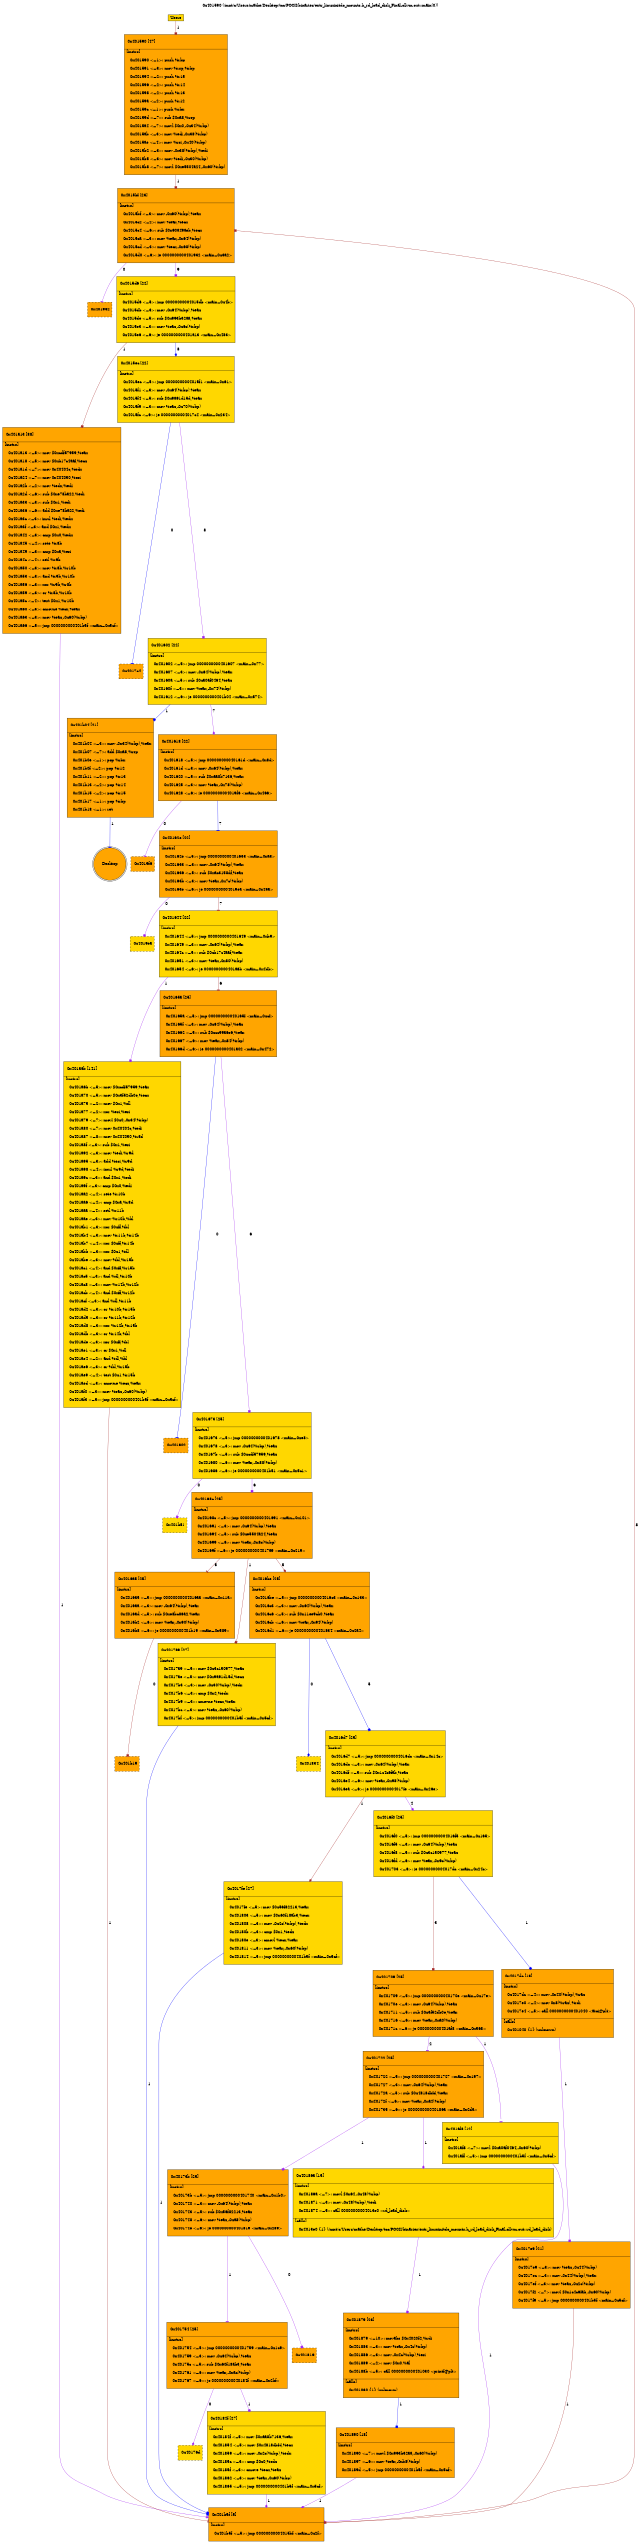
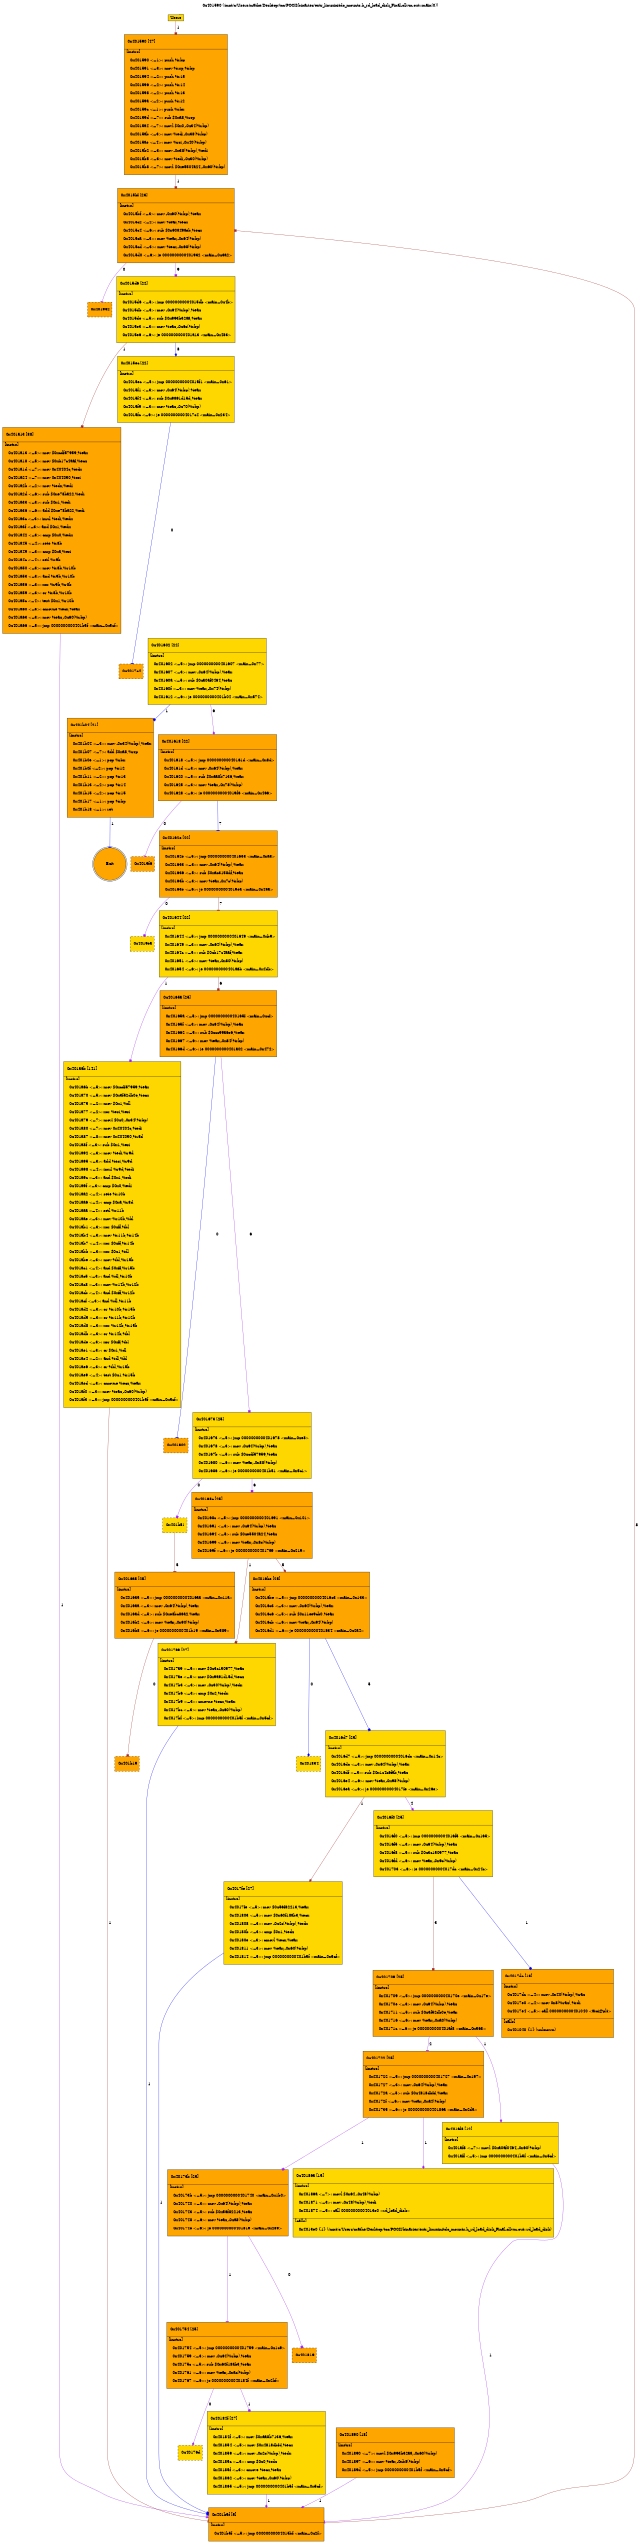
(191, 529) -> none
(213, 711) -> (213, 711)
(110, 864) -> (110, 864)
(218, 983) -> (218, 983)
(214, 1565) -> (175, 1552)
(495, 2075) -> (495, 2075)
(571, 2275) -> none
(401, 2355) -> none
